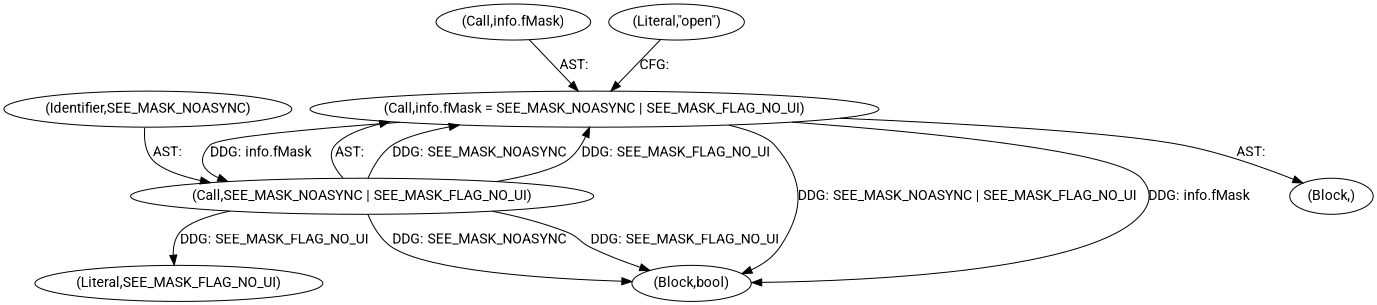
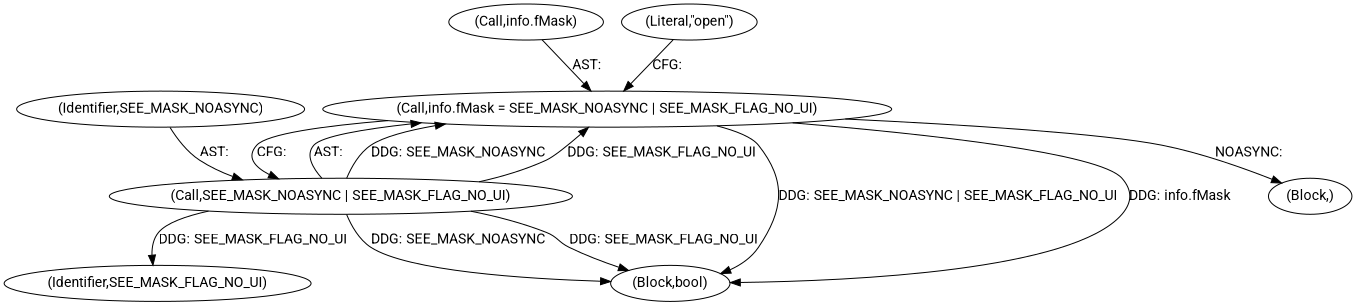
(261, 153) -> (274, 153)
(1253, 153) -> (1251, 153)
(179, 283) -> (158, 283)
